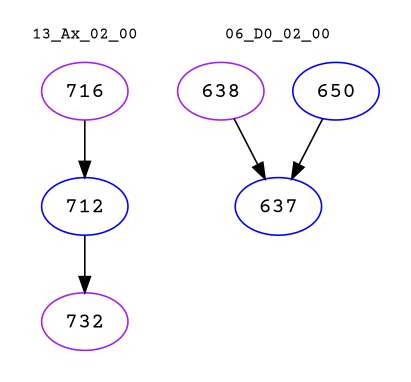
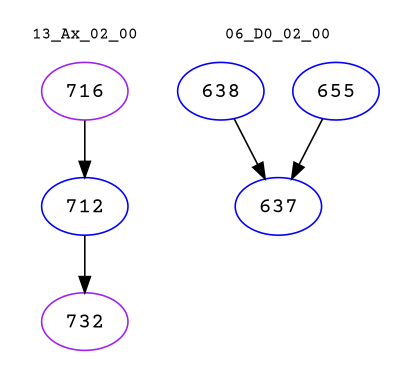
(221, 91) -> (221, 91)
(336, 91) -> (336, 91)
